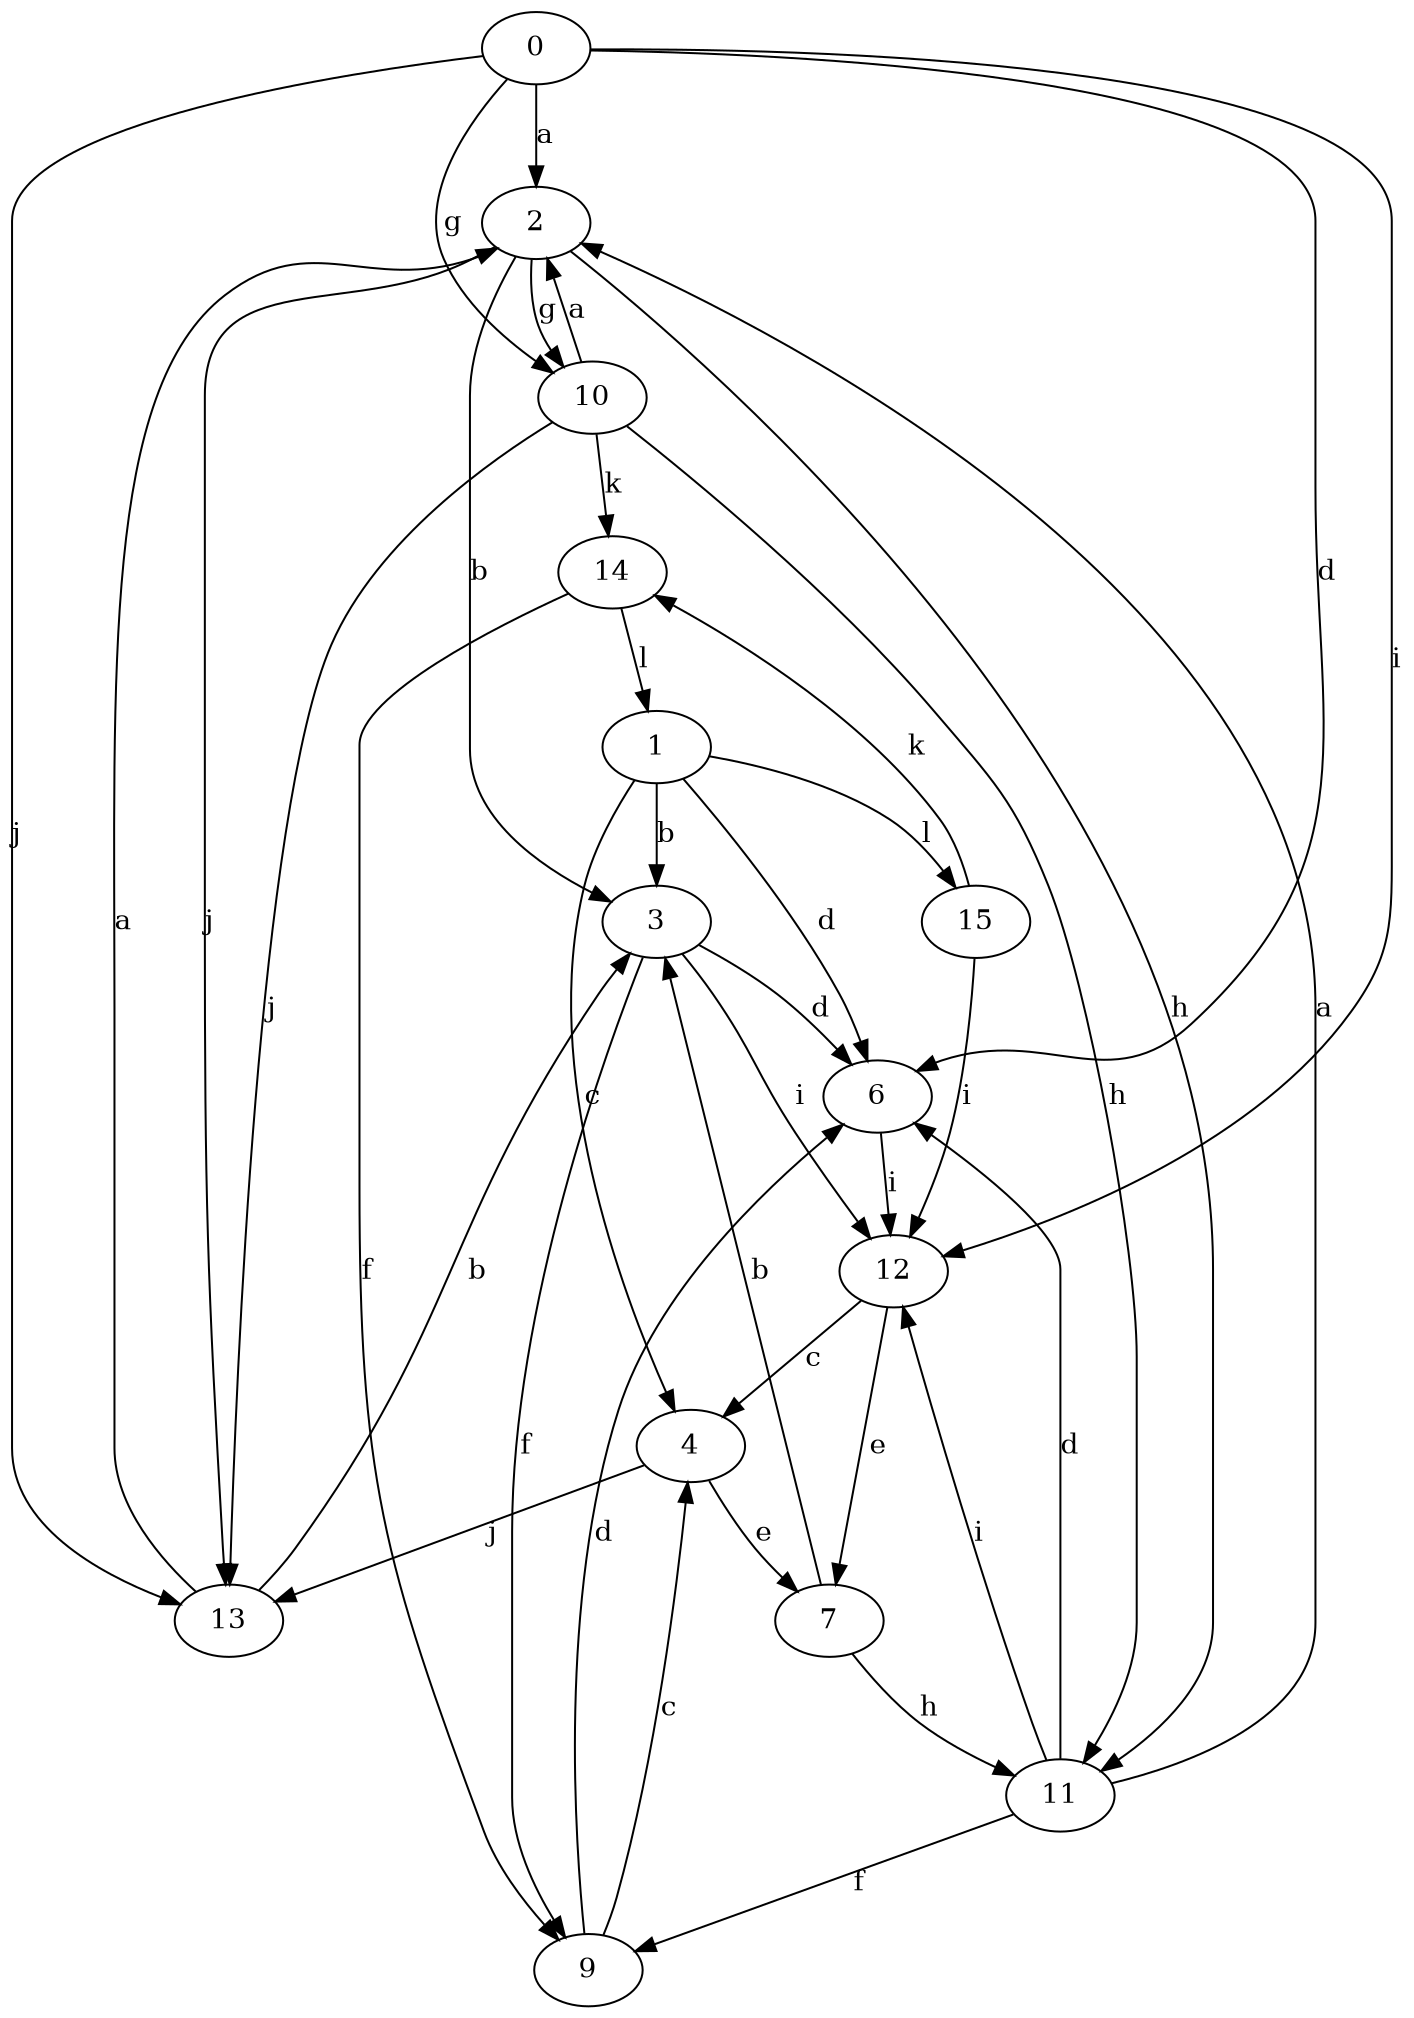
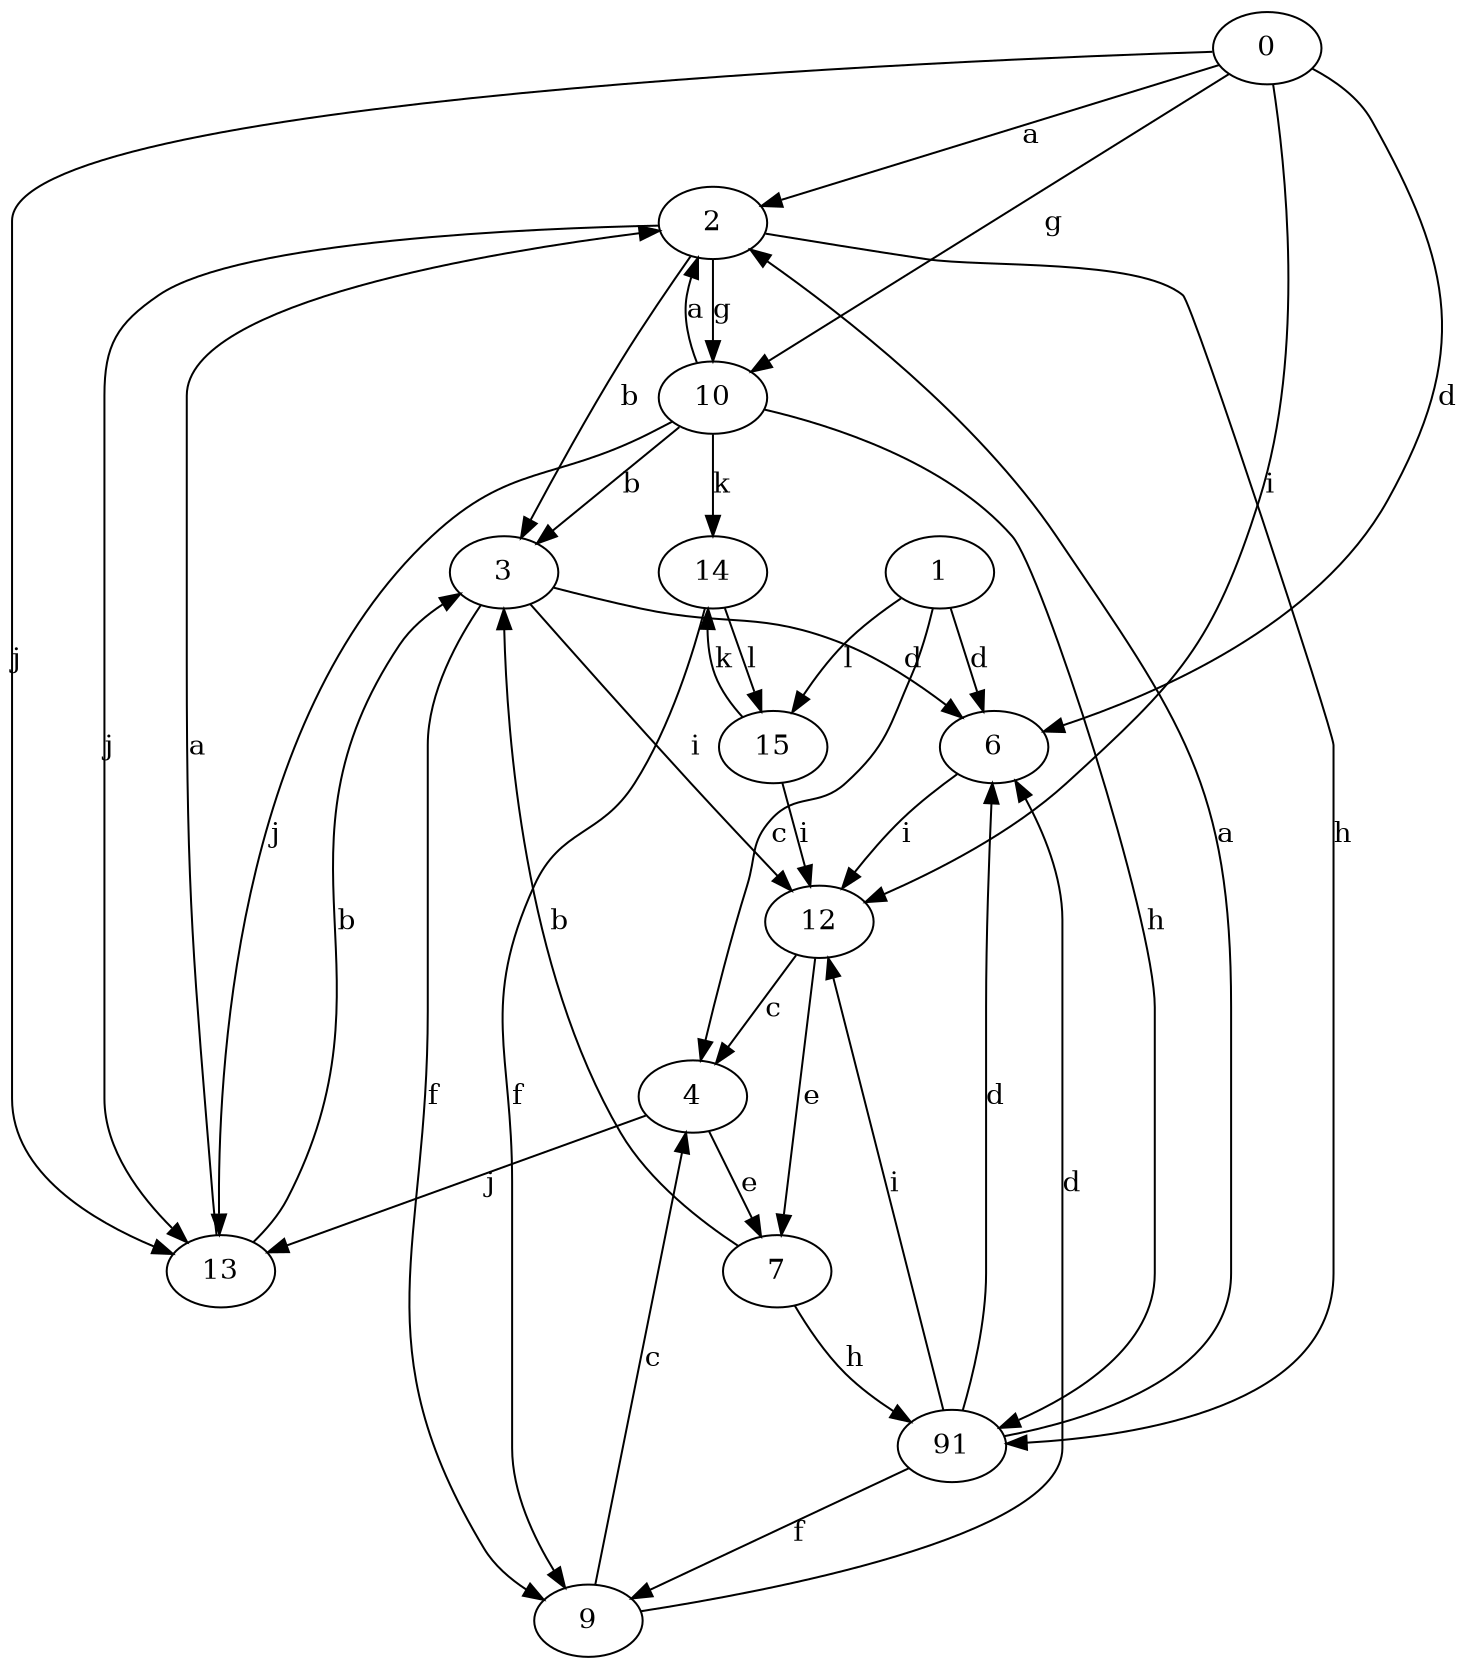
(632, 650) -> (740, 650)
(657, 824) -> (616, 479)
(1060, 1795) -> (952, 1446)
